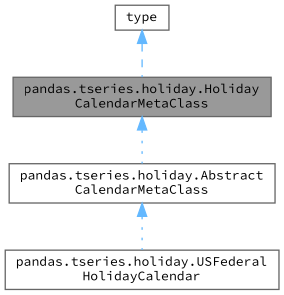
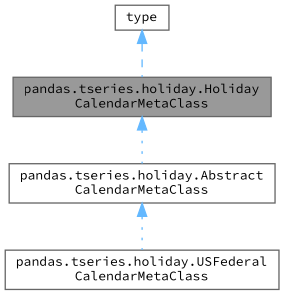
(142, 270) -> (142, 270)
